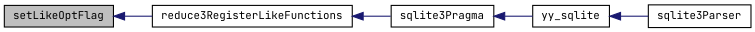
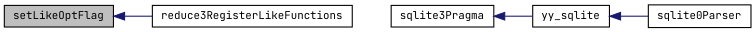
(377, 16) -> none
(700, 16) -> (700, 16)
